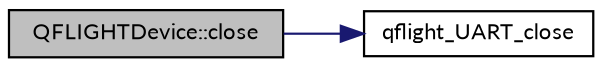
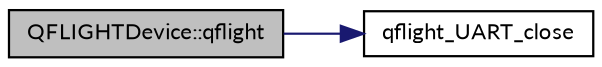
(146, 34) -> (146, 34)
